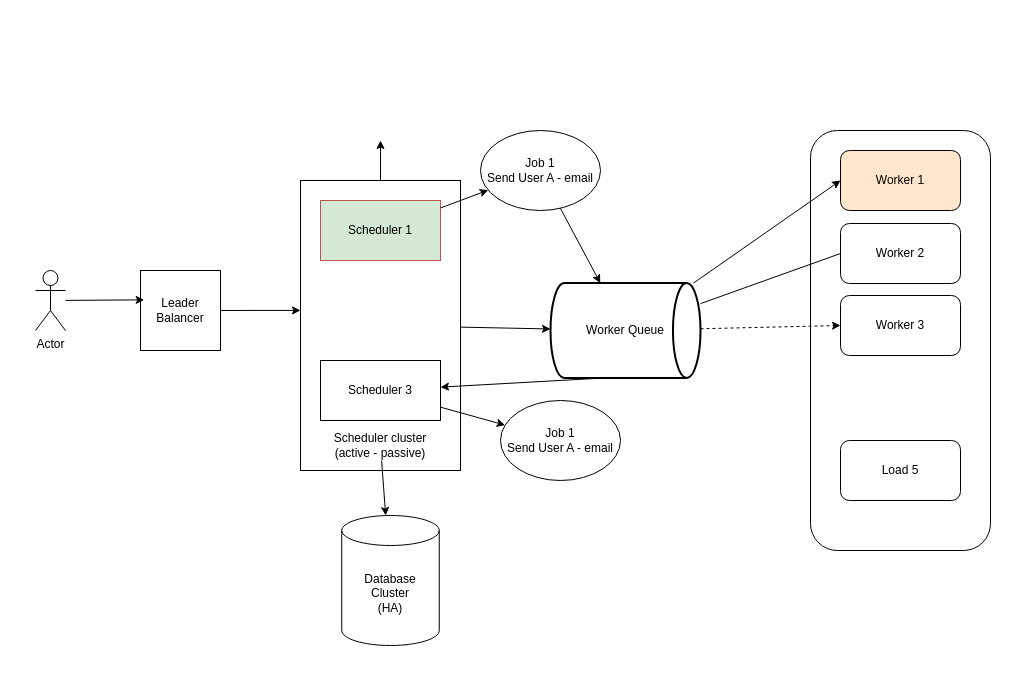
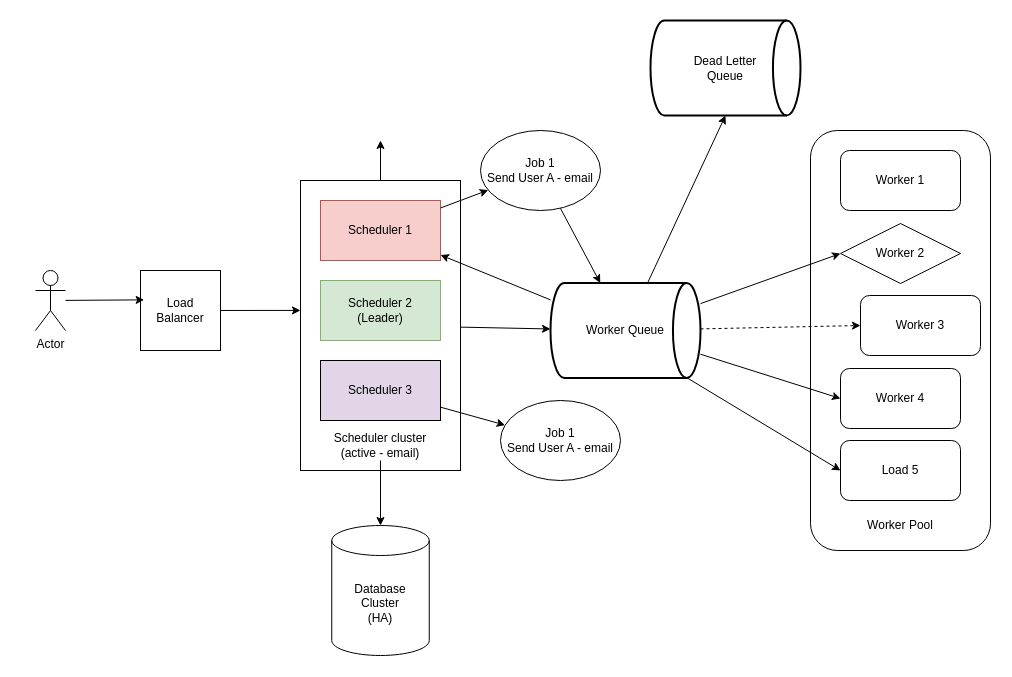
none -> (726, 68)
(901, 181) -> (901, 181)
none -> (685, 202)
(381, 231) -> (381, 231)
(764, 234) -> (498, 279)
(901, 254) -> (901, 254)
(836, 255) -> (833, 256)
(181, 311) -> (181, 311)
none -> (381, 311)
(901, 326) -> (921, 326)
none -> (767, 375)
(517, 383) -> (761, 423)
(381, 391) -> (381, 391)
none -> (901, 399)
(381, 446) -> (381, 446)
none -> (901, 526)
(391, 581) -> (381, 591)
